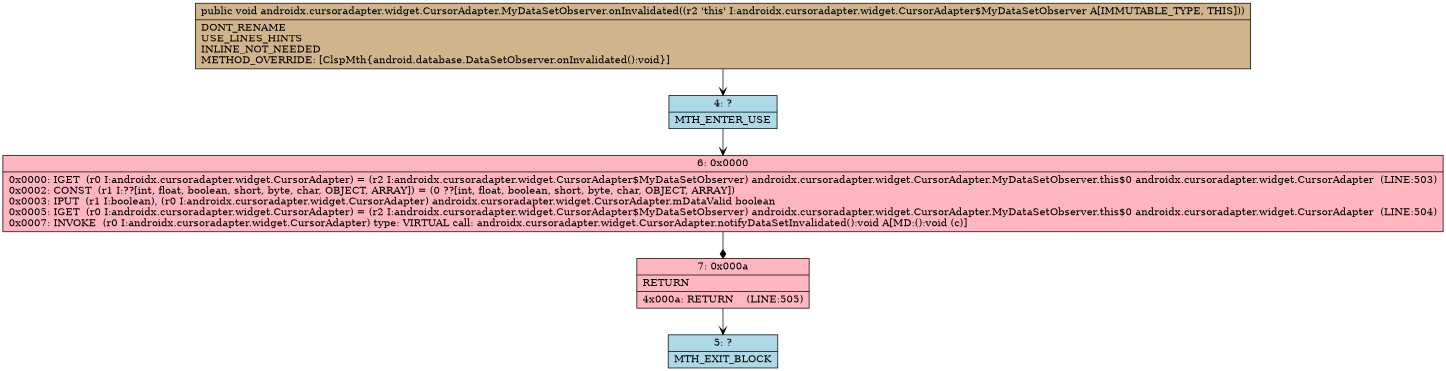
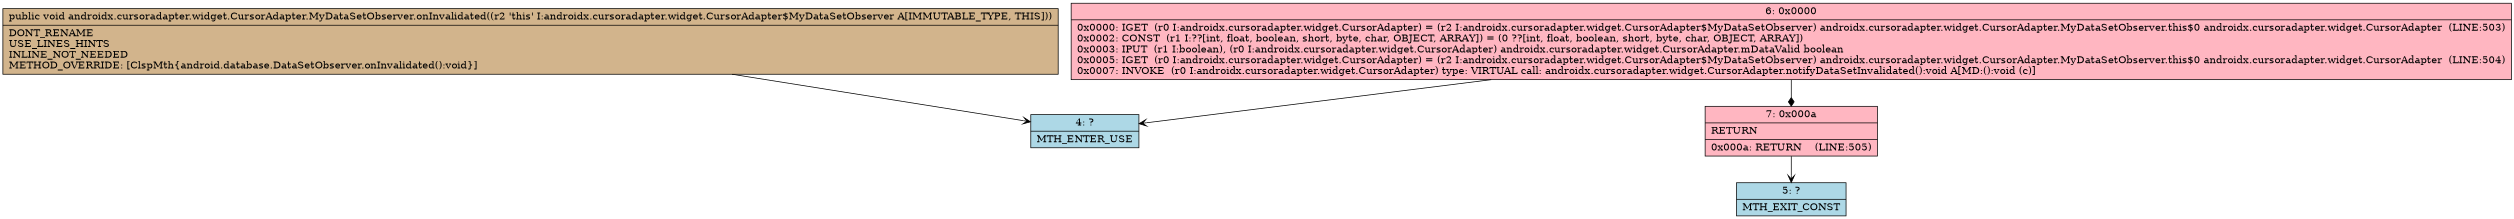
(723, 138) -> (1319, 101)
(723, 300) -> (1791, 147)
(723, 359) -> (1791, 207)
